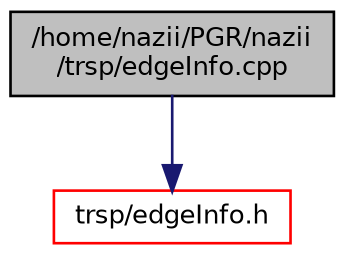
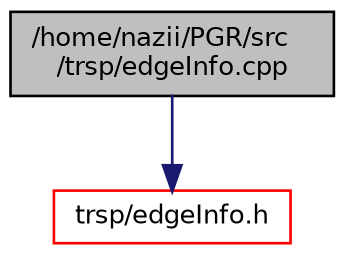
(172, 54) -> (172, 54)
